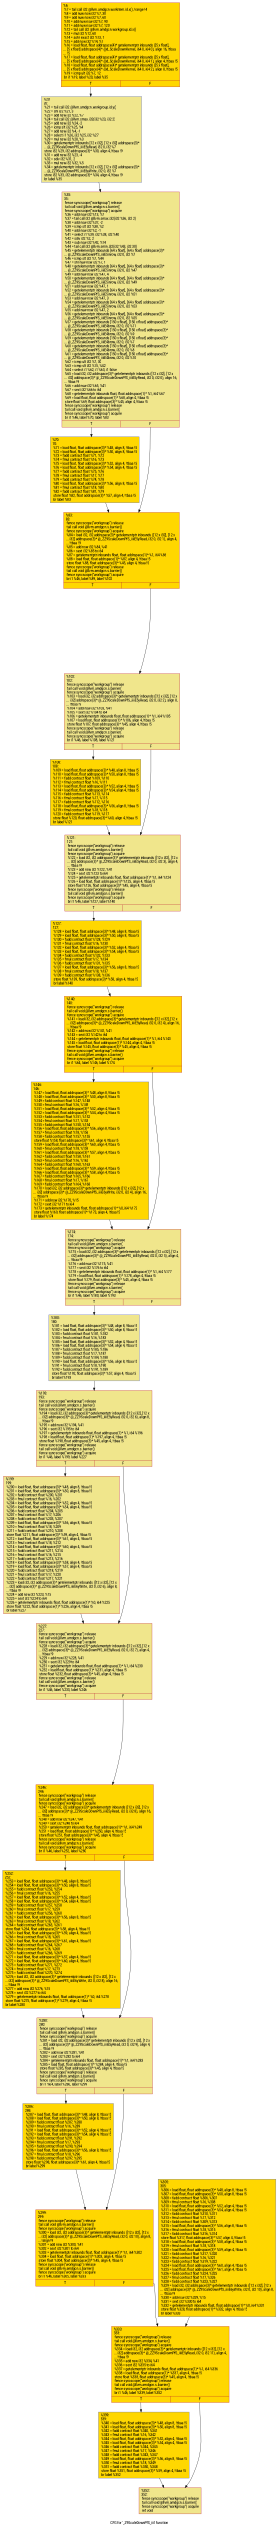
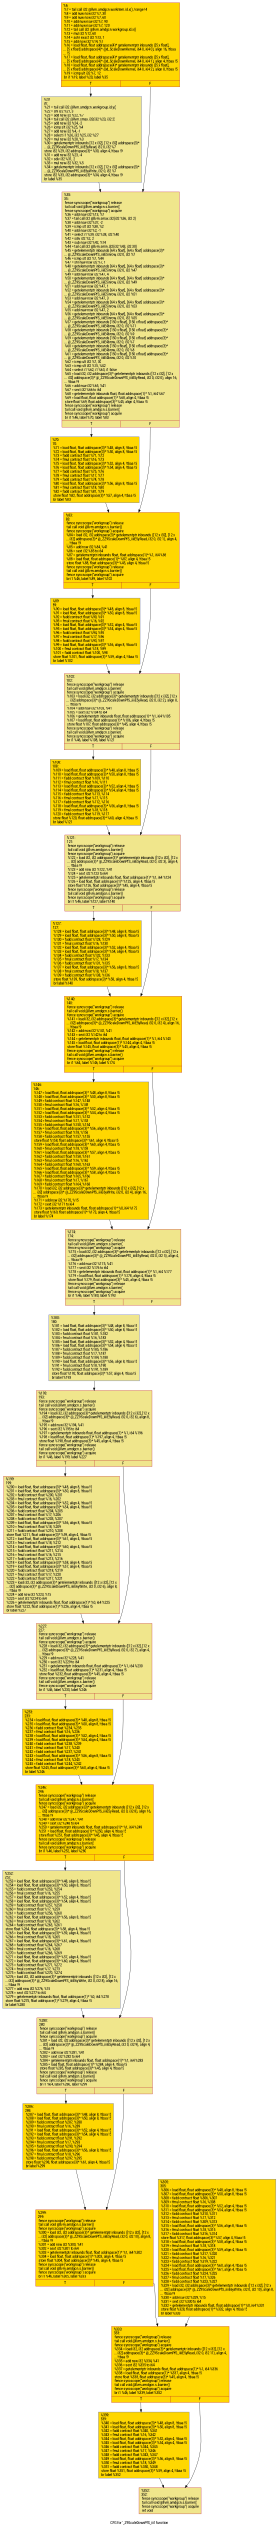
none -> (149, 138)
none -> (95, 631)
none -> (150, 953)
none -> (68, 1742)
(62, 1939) -> (62, 1939)
(45, 2241) -> (45, 2241)
